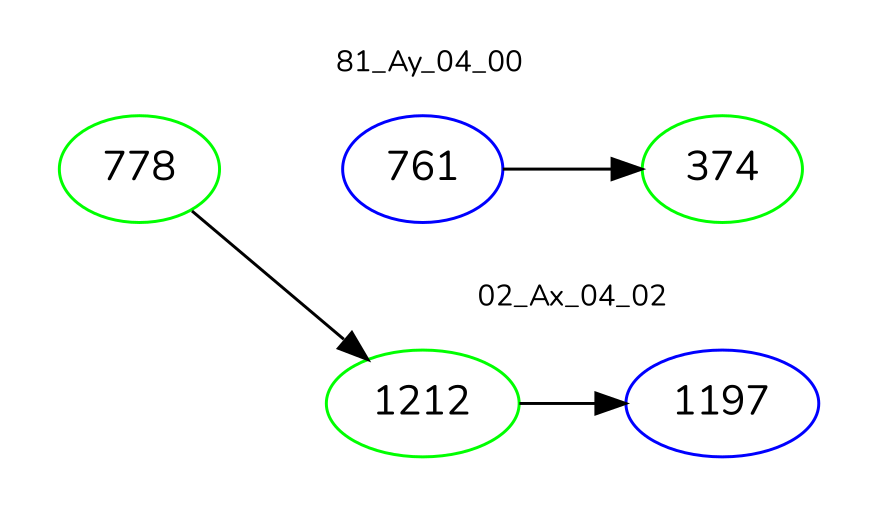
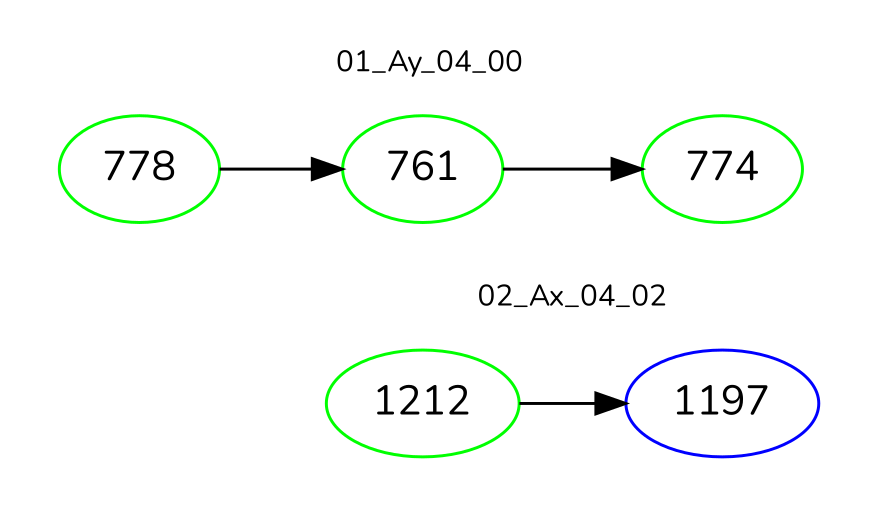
(431, 64) -> (431, 64)
(423, 169) -> (423, 169)
(722, 169) -> (722, 169)
(268, 275) -> (266, 169)
